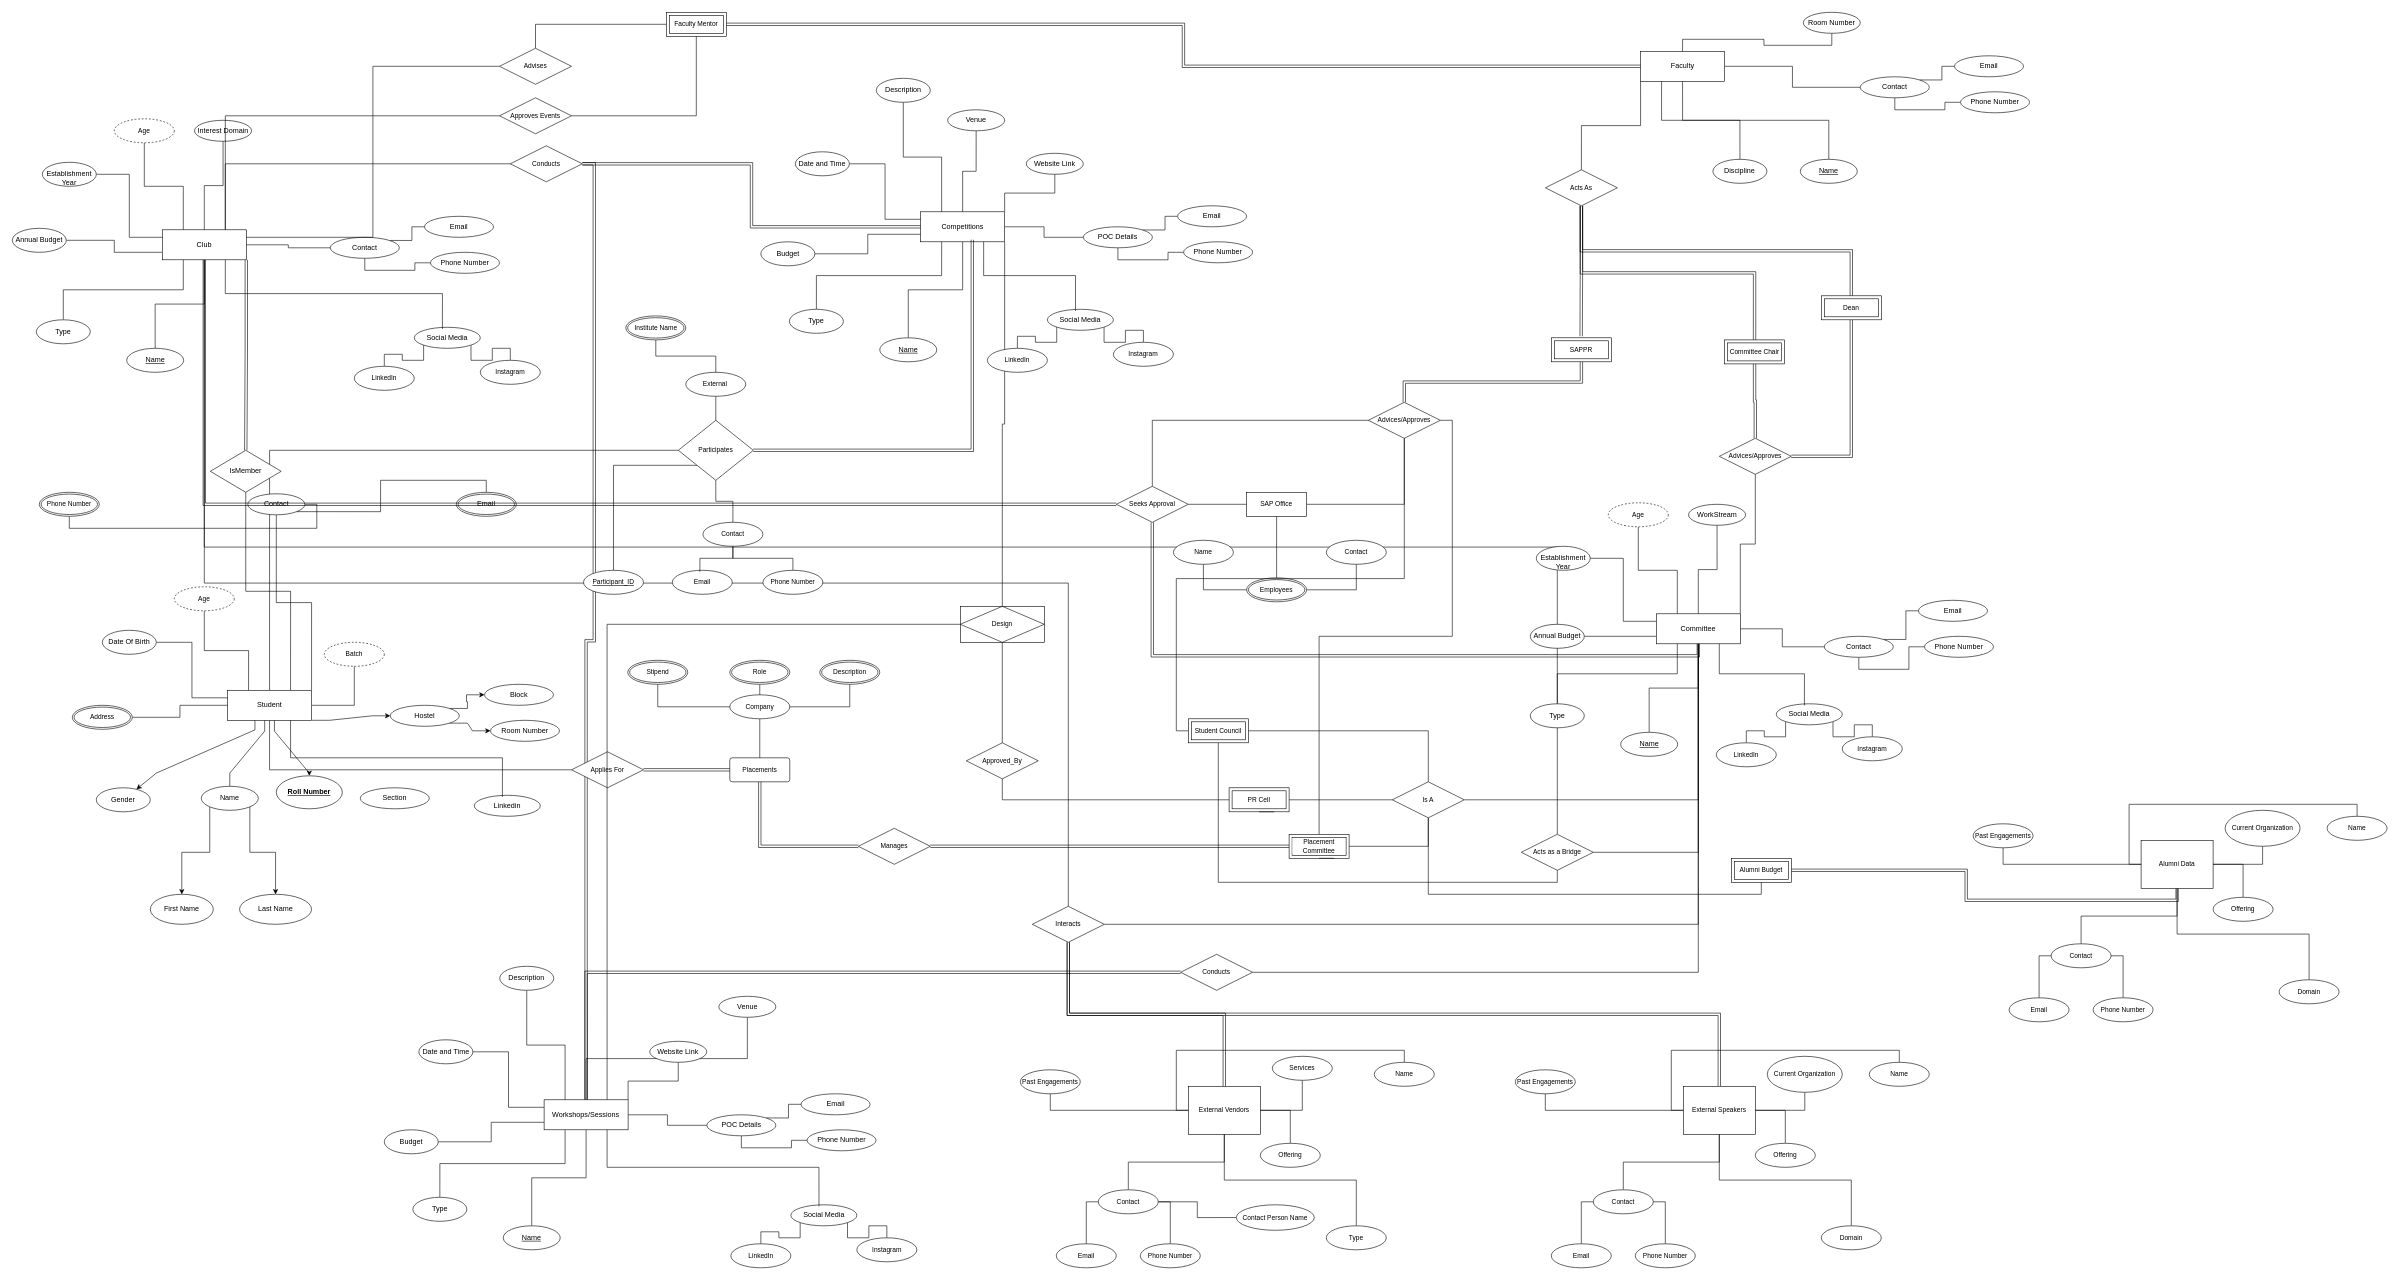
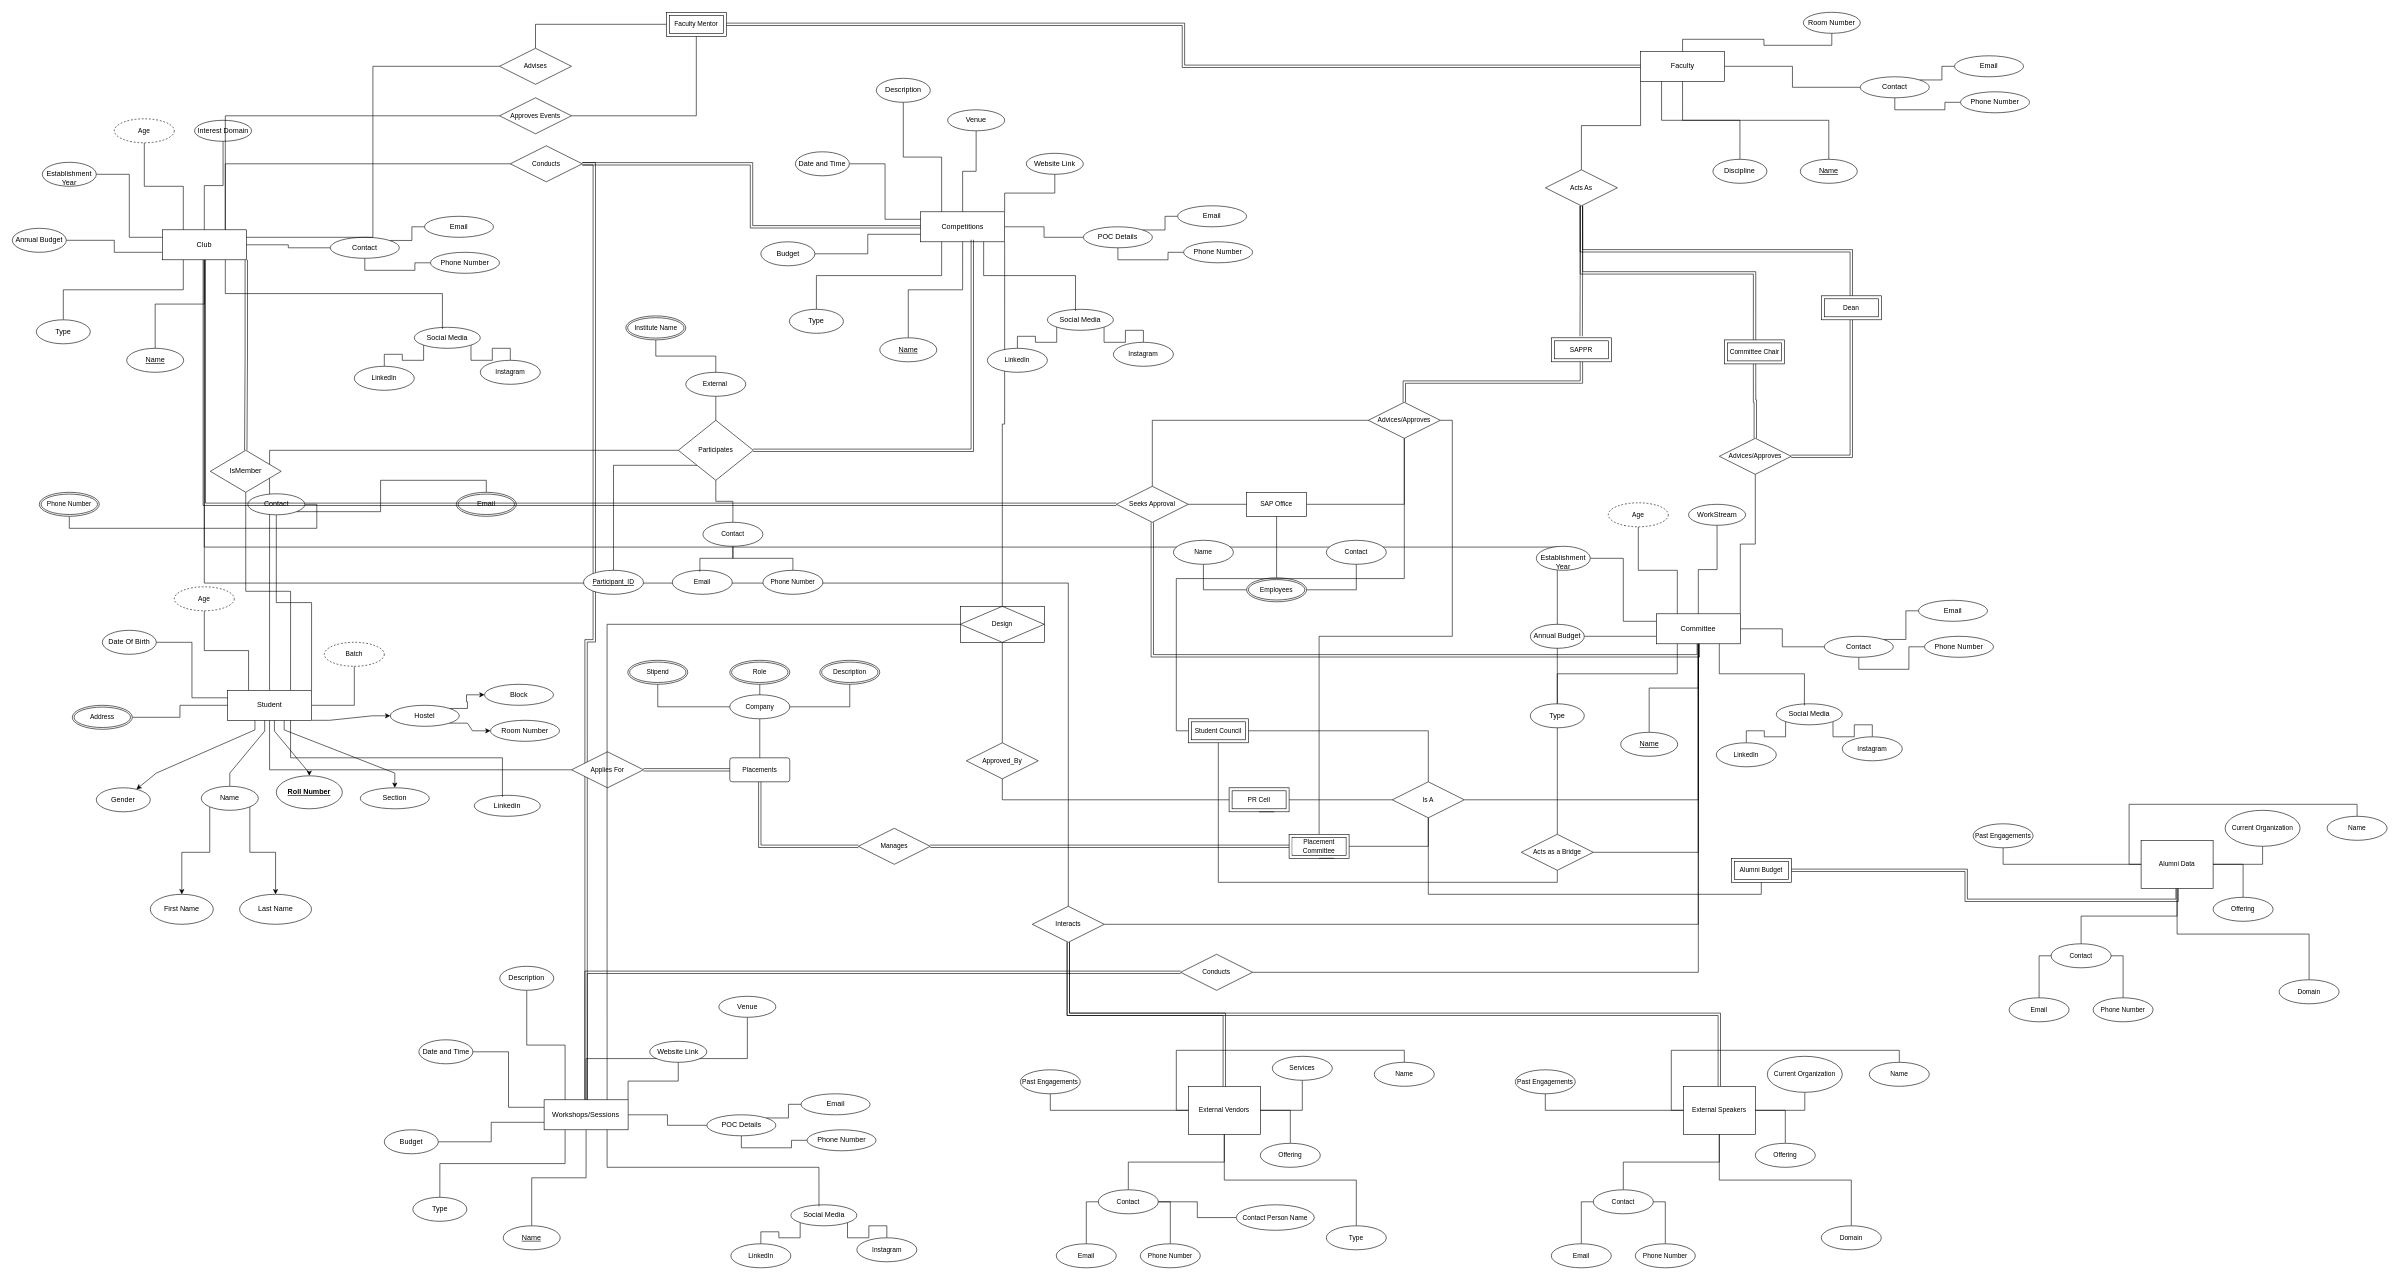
none -> (315, 742)
